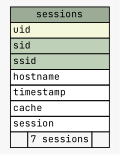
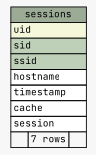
(60, 139) -> (49, 139)
